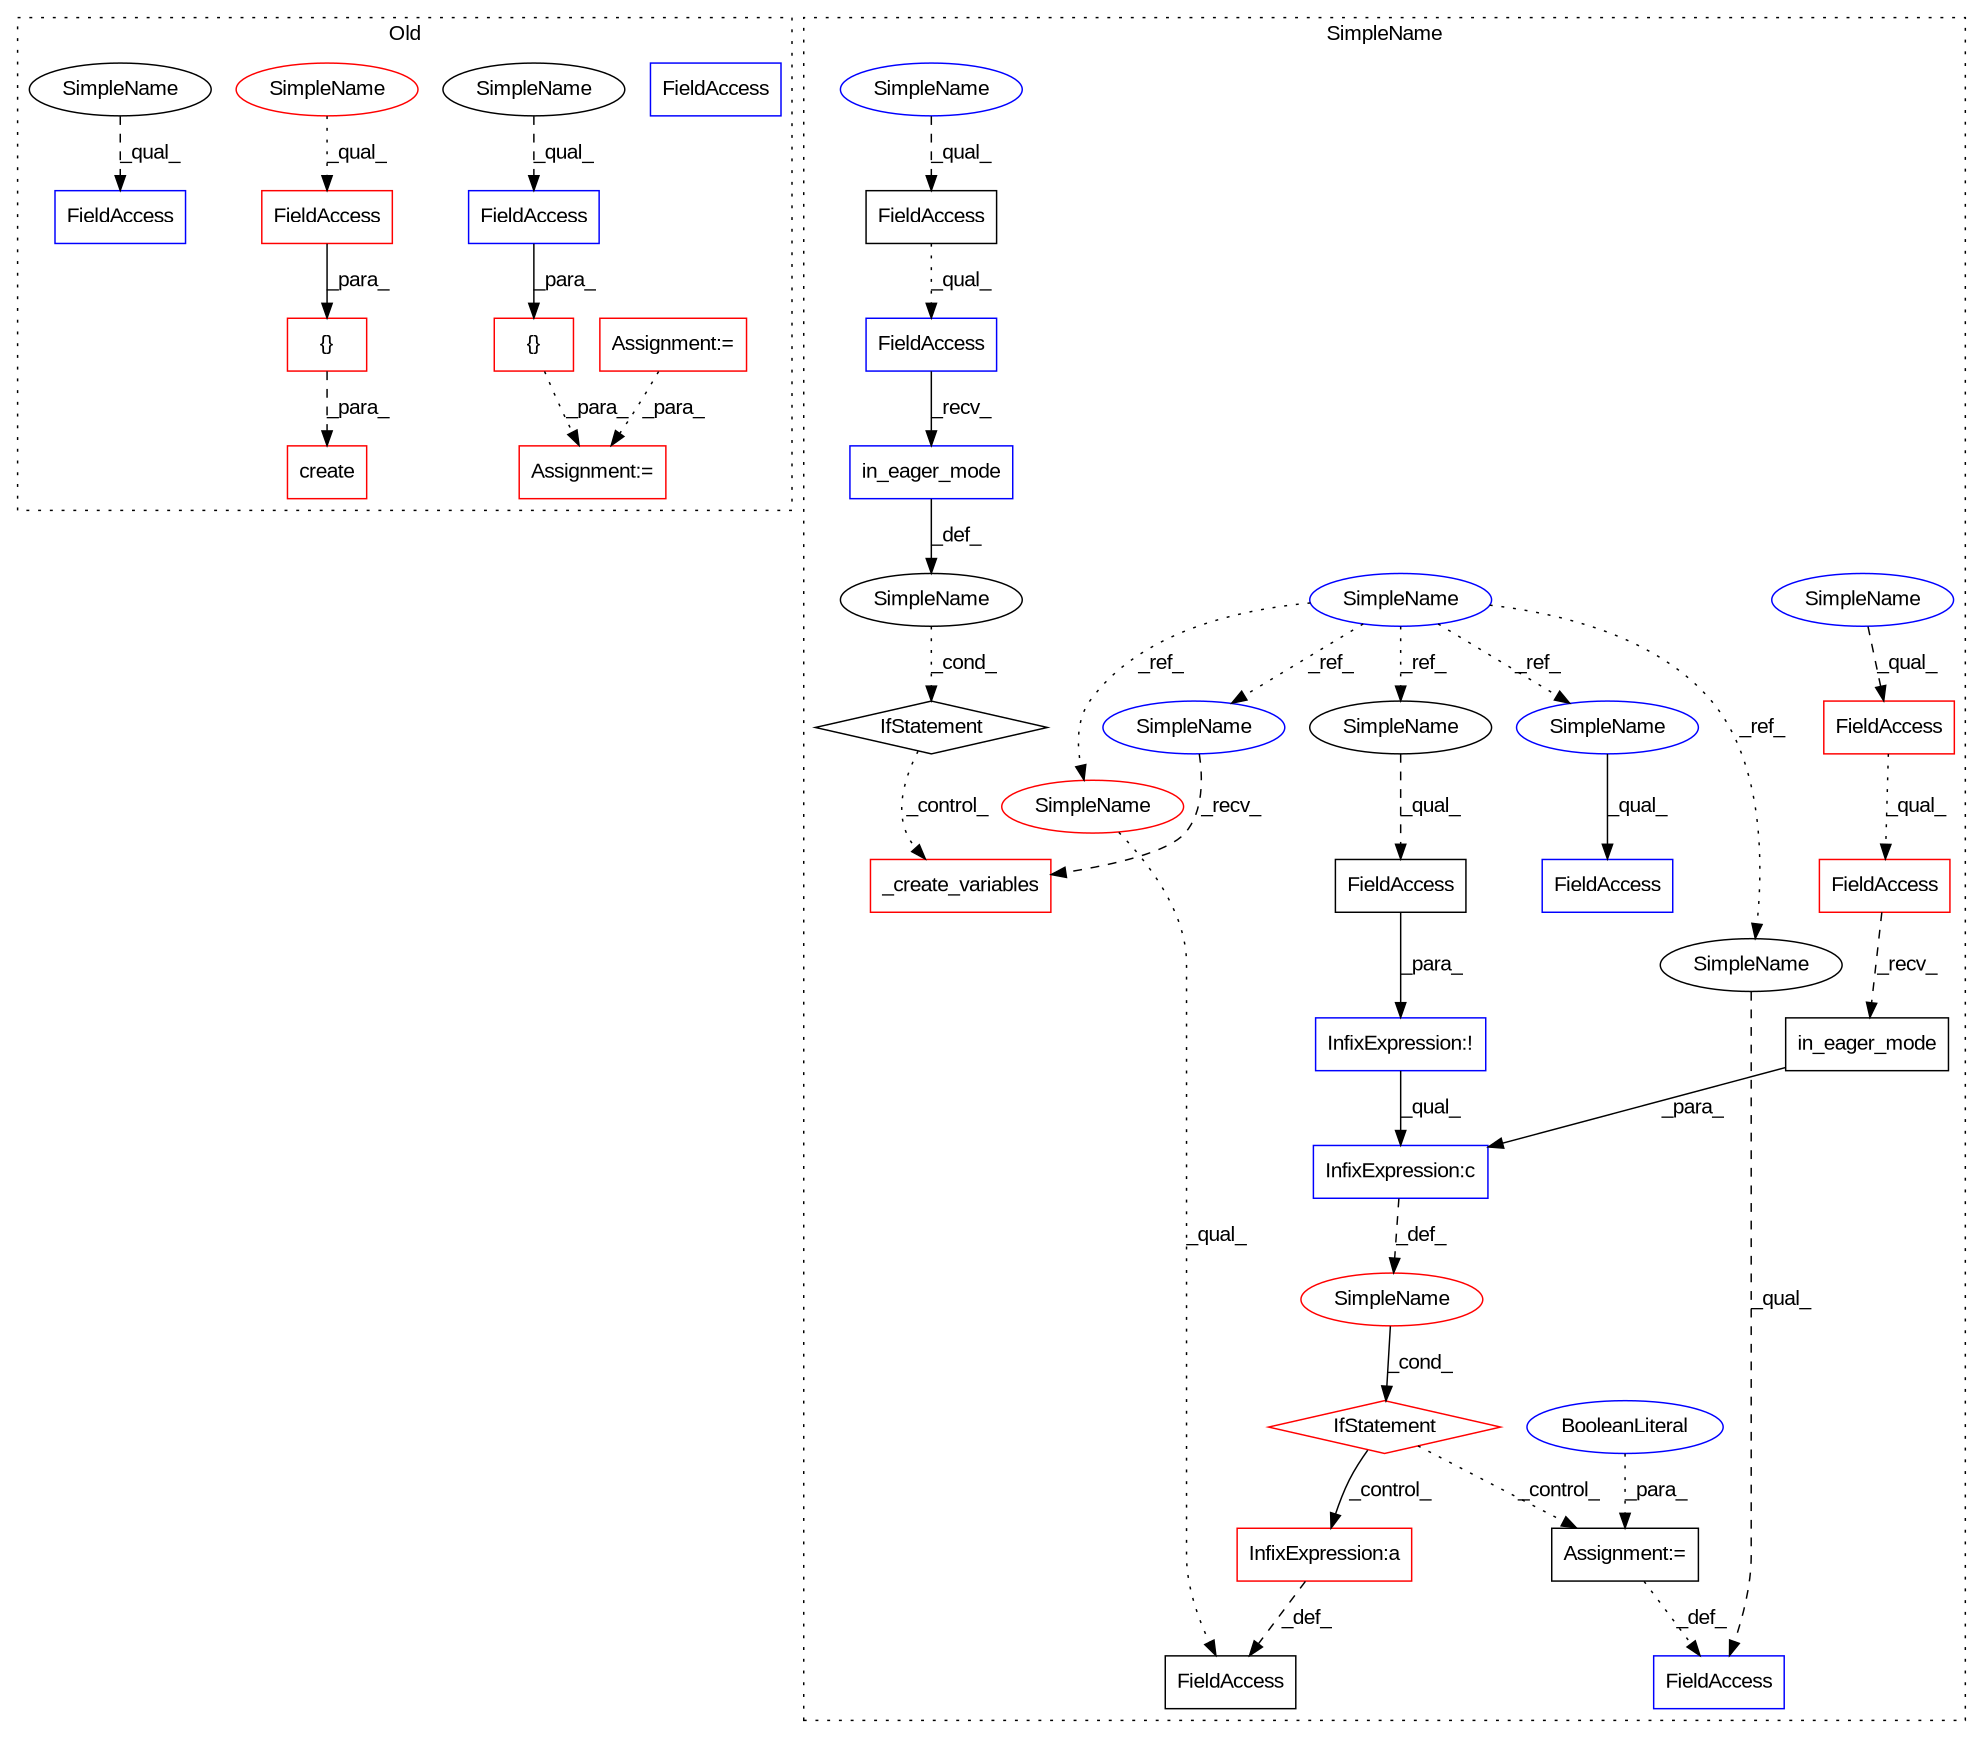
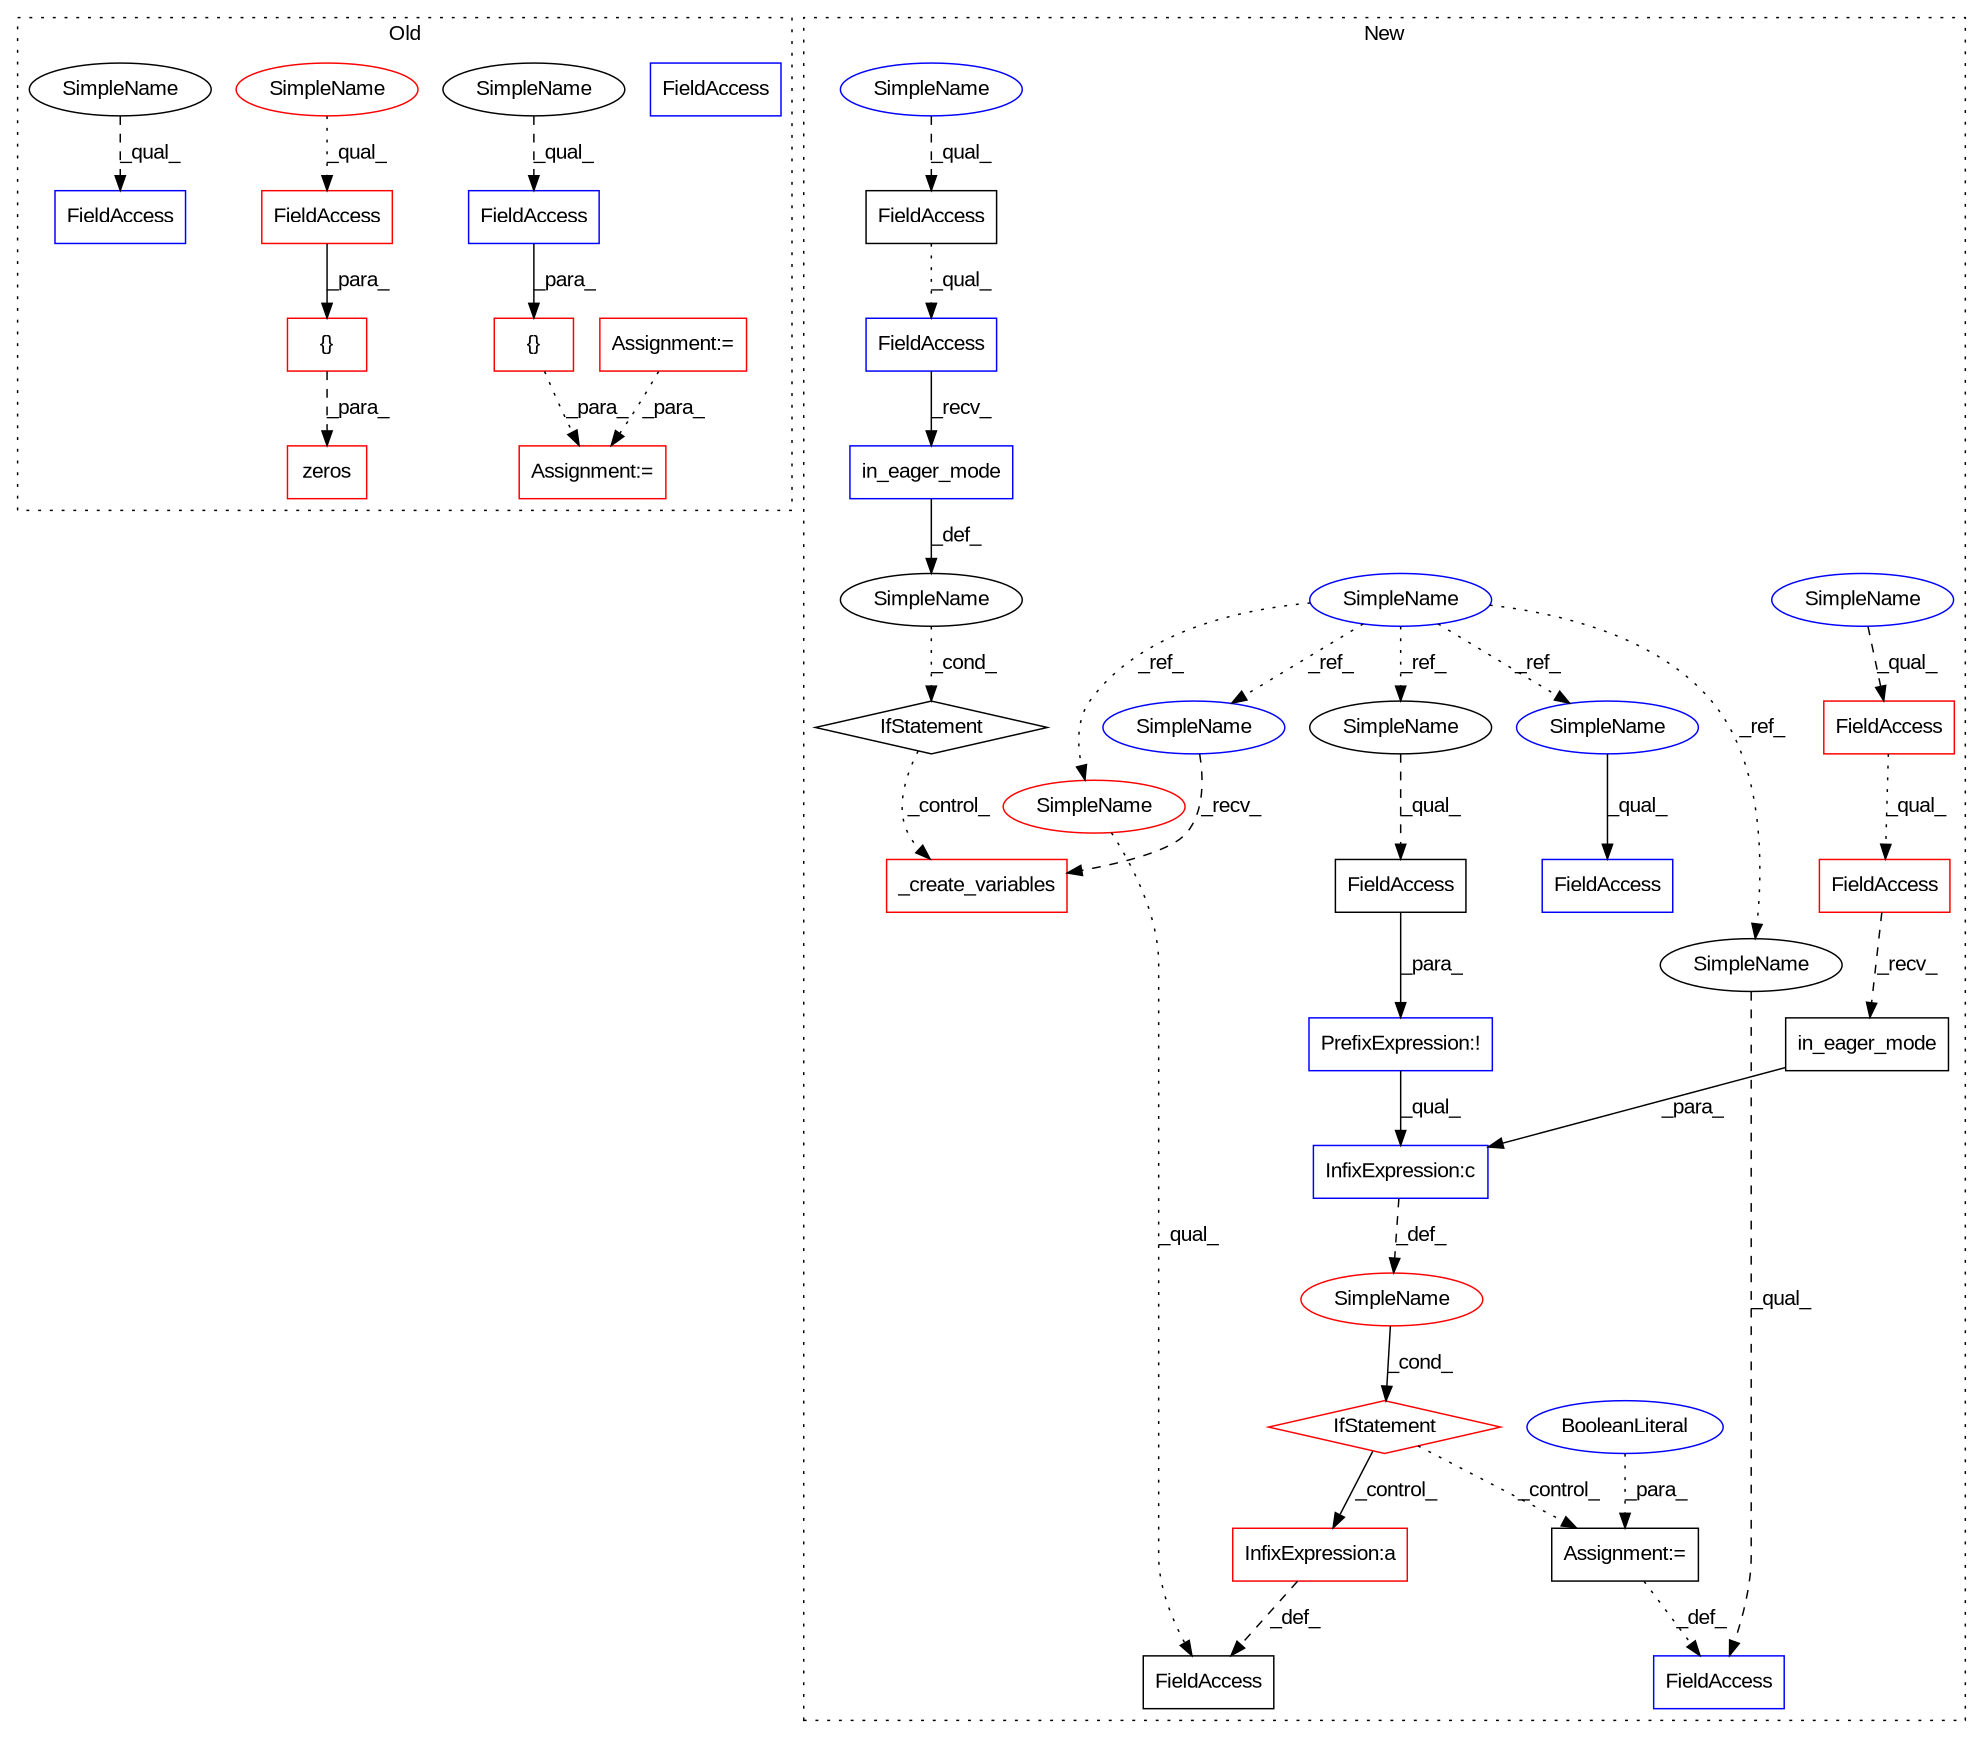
(1385, 34) -> (1385, 34)
(327, 472) -> (327, 472)
(1401, 1044) -> (1401, 1044)
